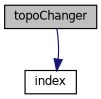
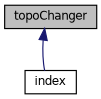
(58, 44) -> (43, 55)
